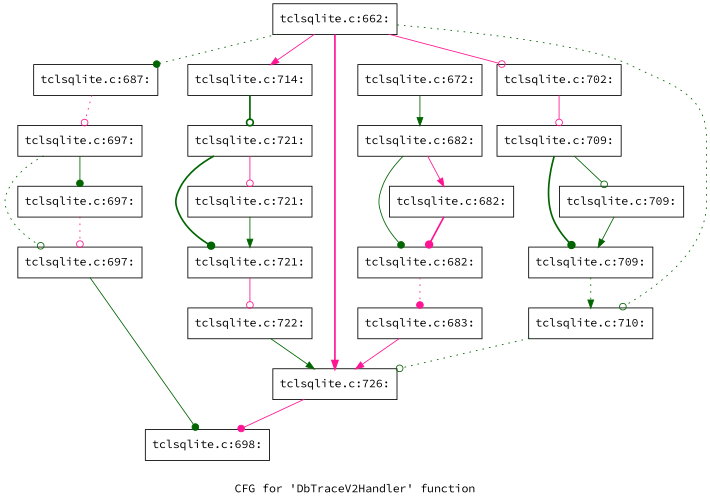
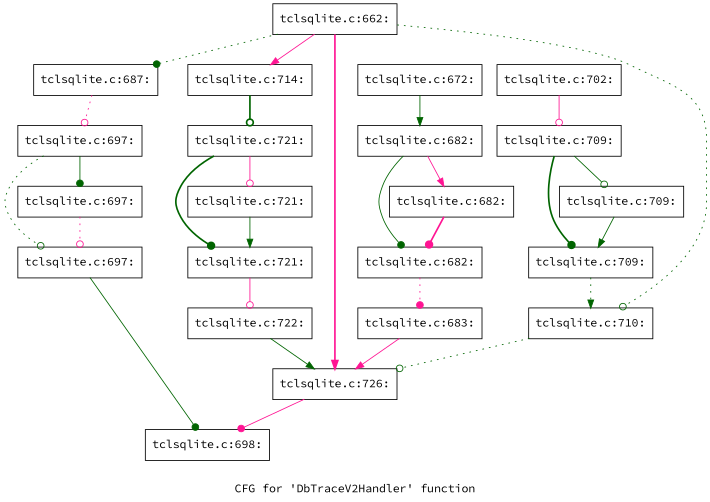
(444, 49) -> none
